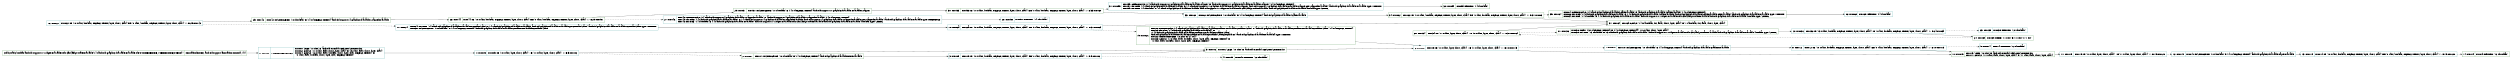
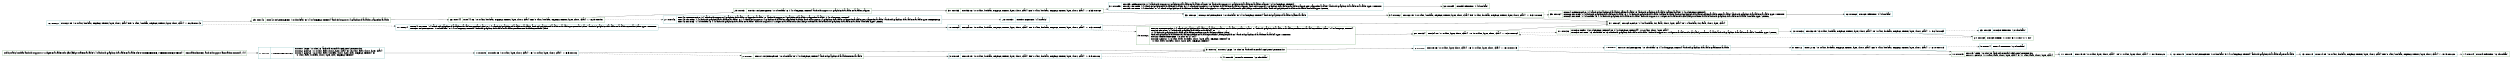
(1032, 20) -> (1032, 20)
(1387, 44) -> (1383, 34)
